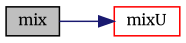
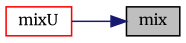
(79, 21) -> (91, 21)
